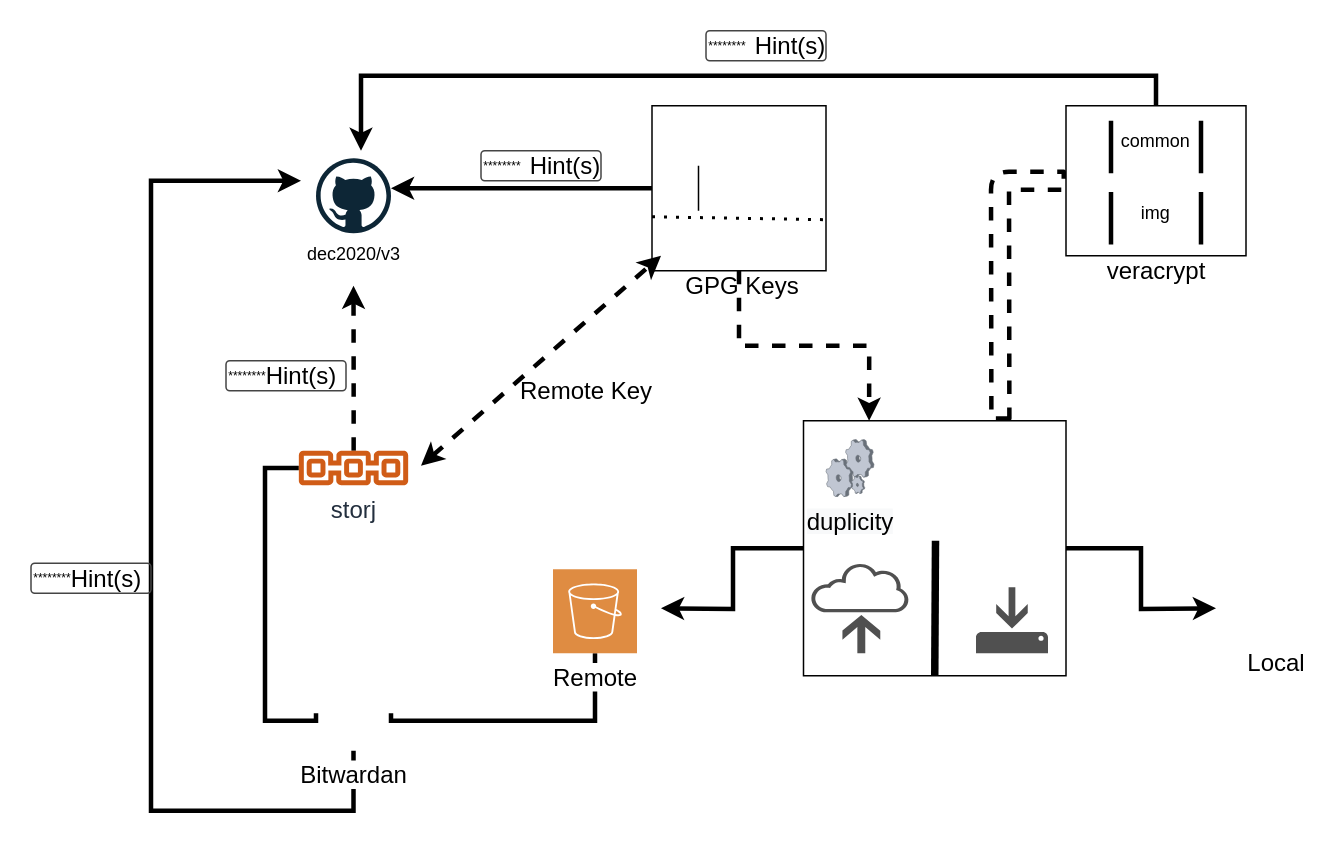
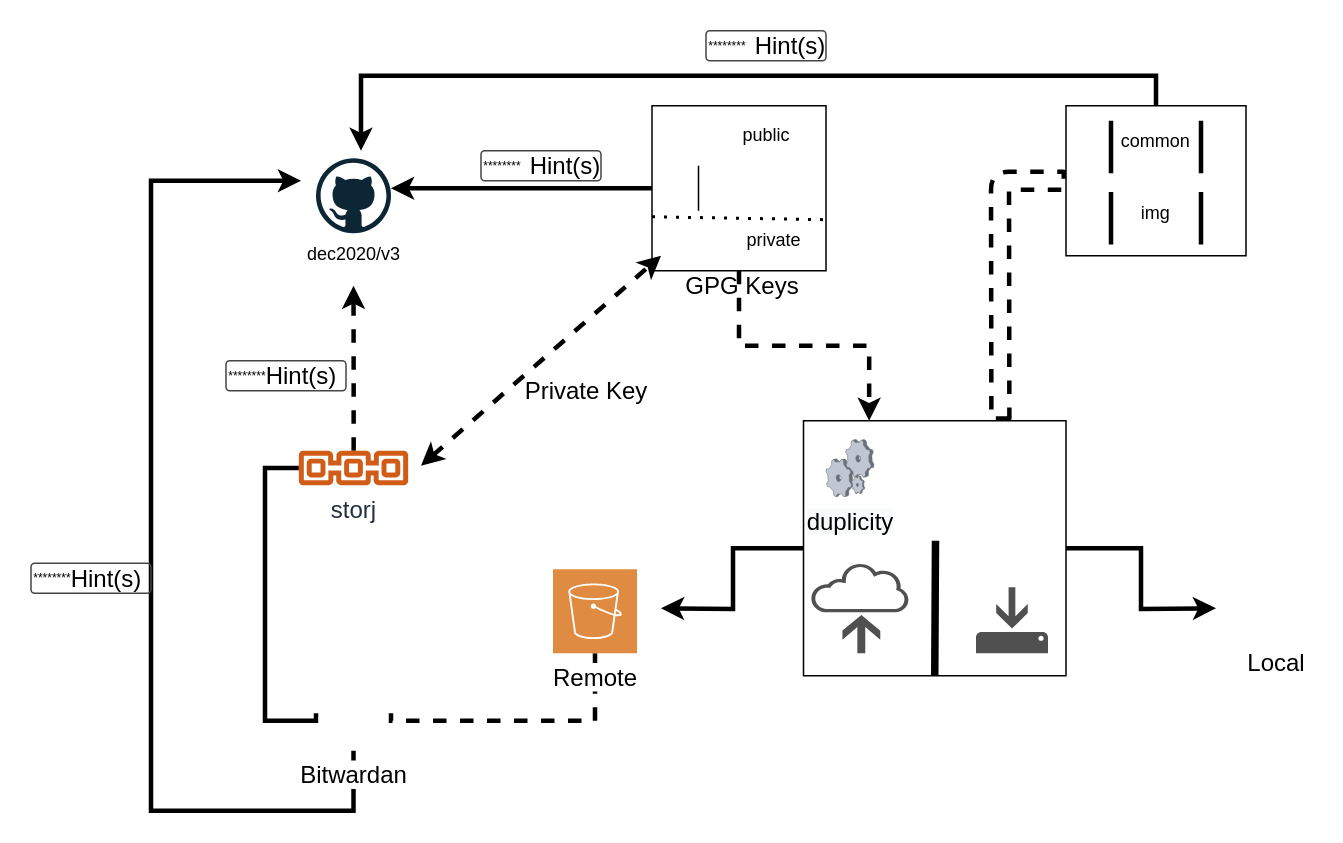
none -> (766, 136)
none -> (773, 241)
(1156, 271) -> none
(587, 391) -> (587, 391)
(398, 721) -> (398, 721)
